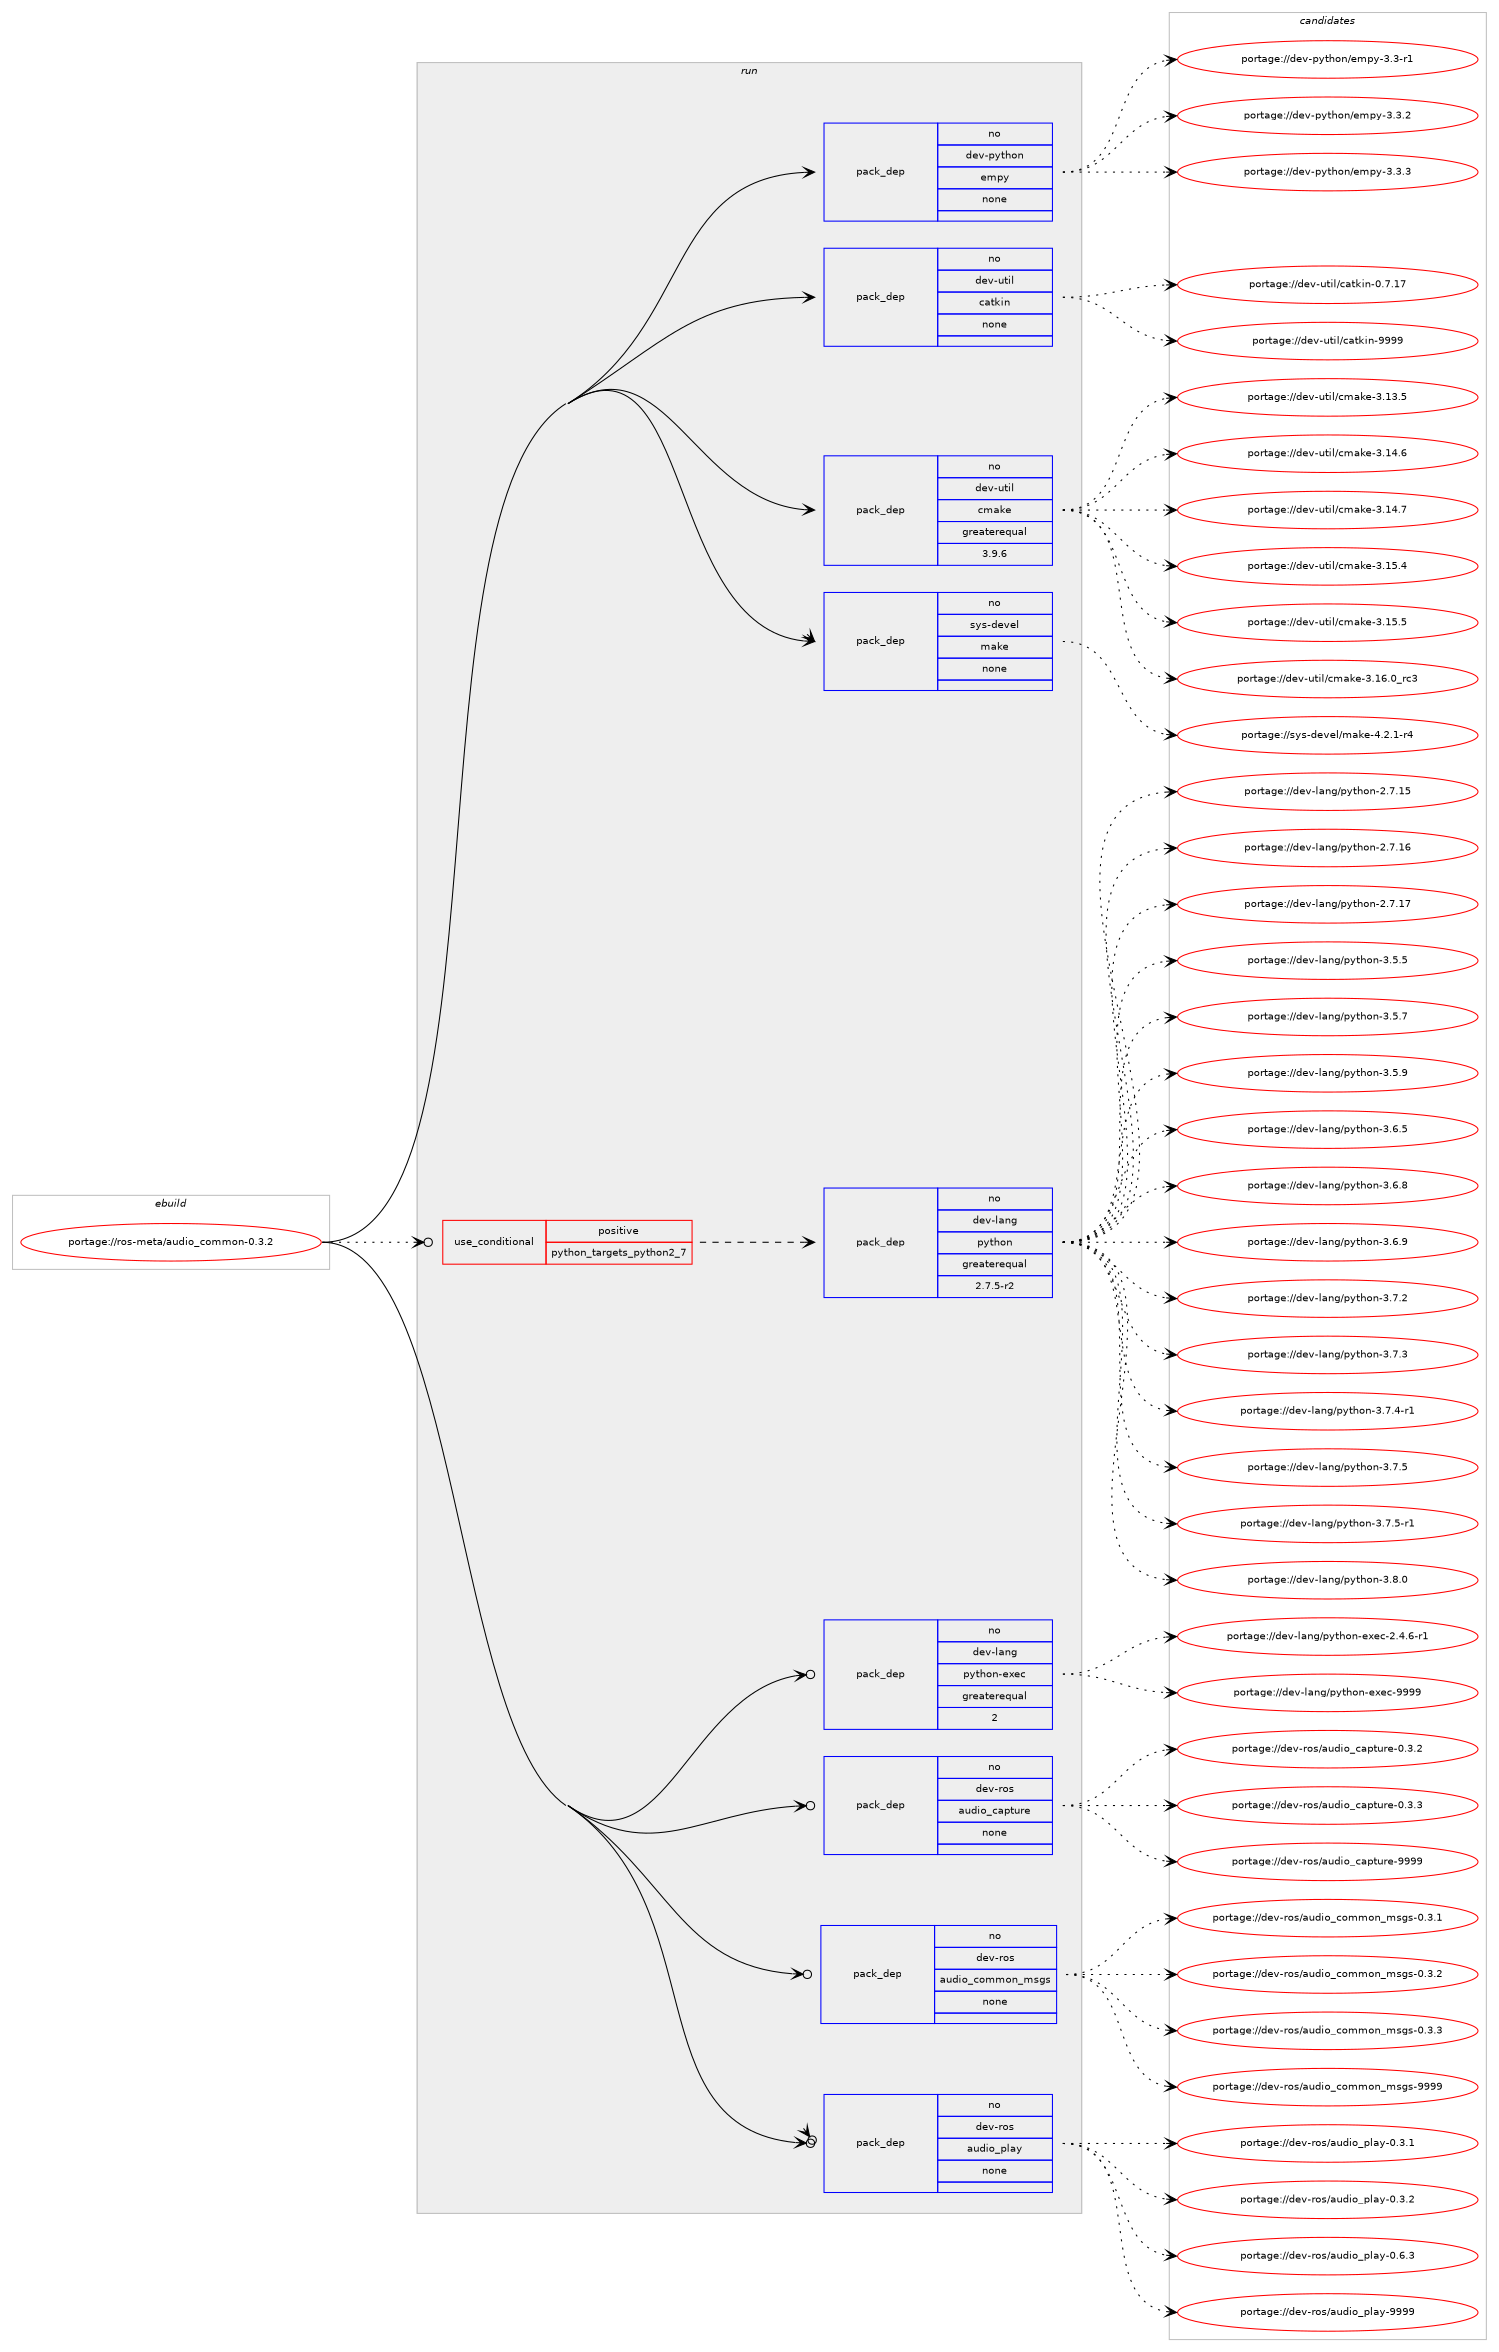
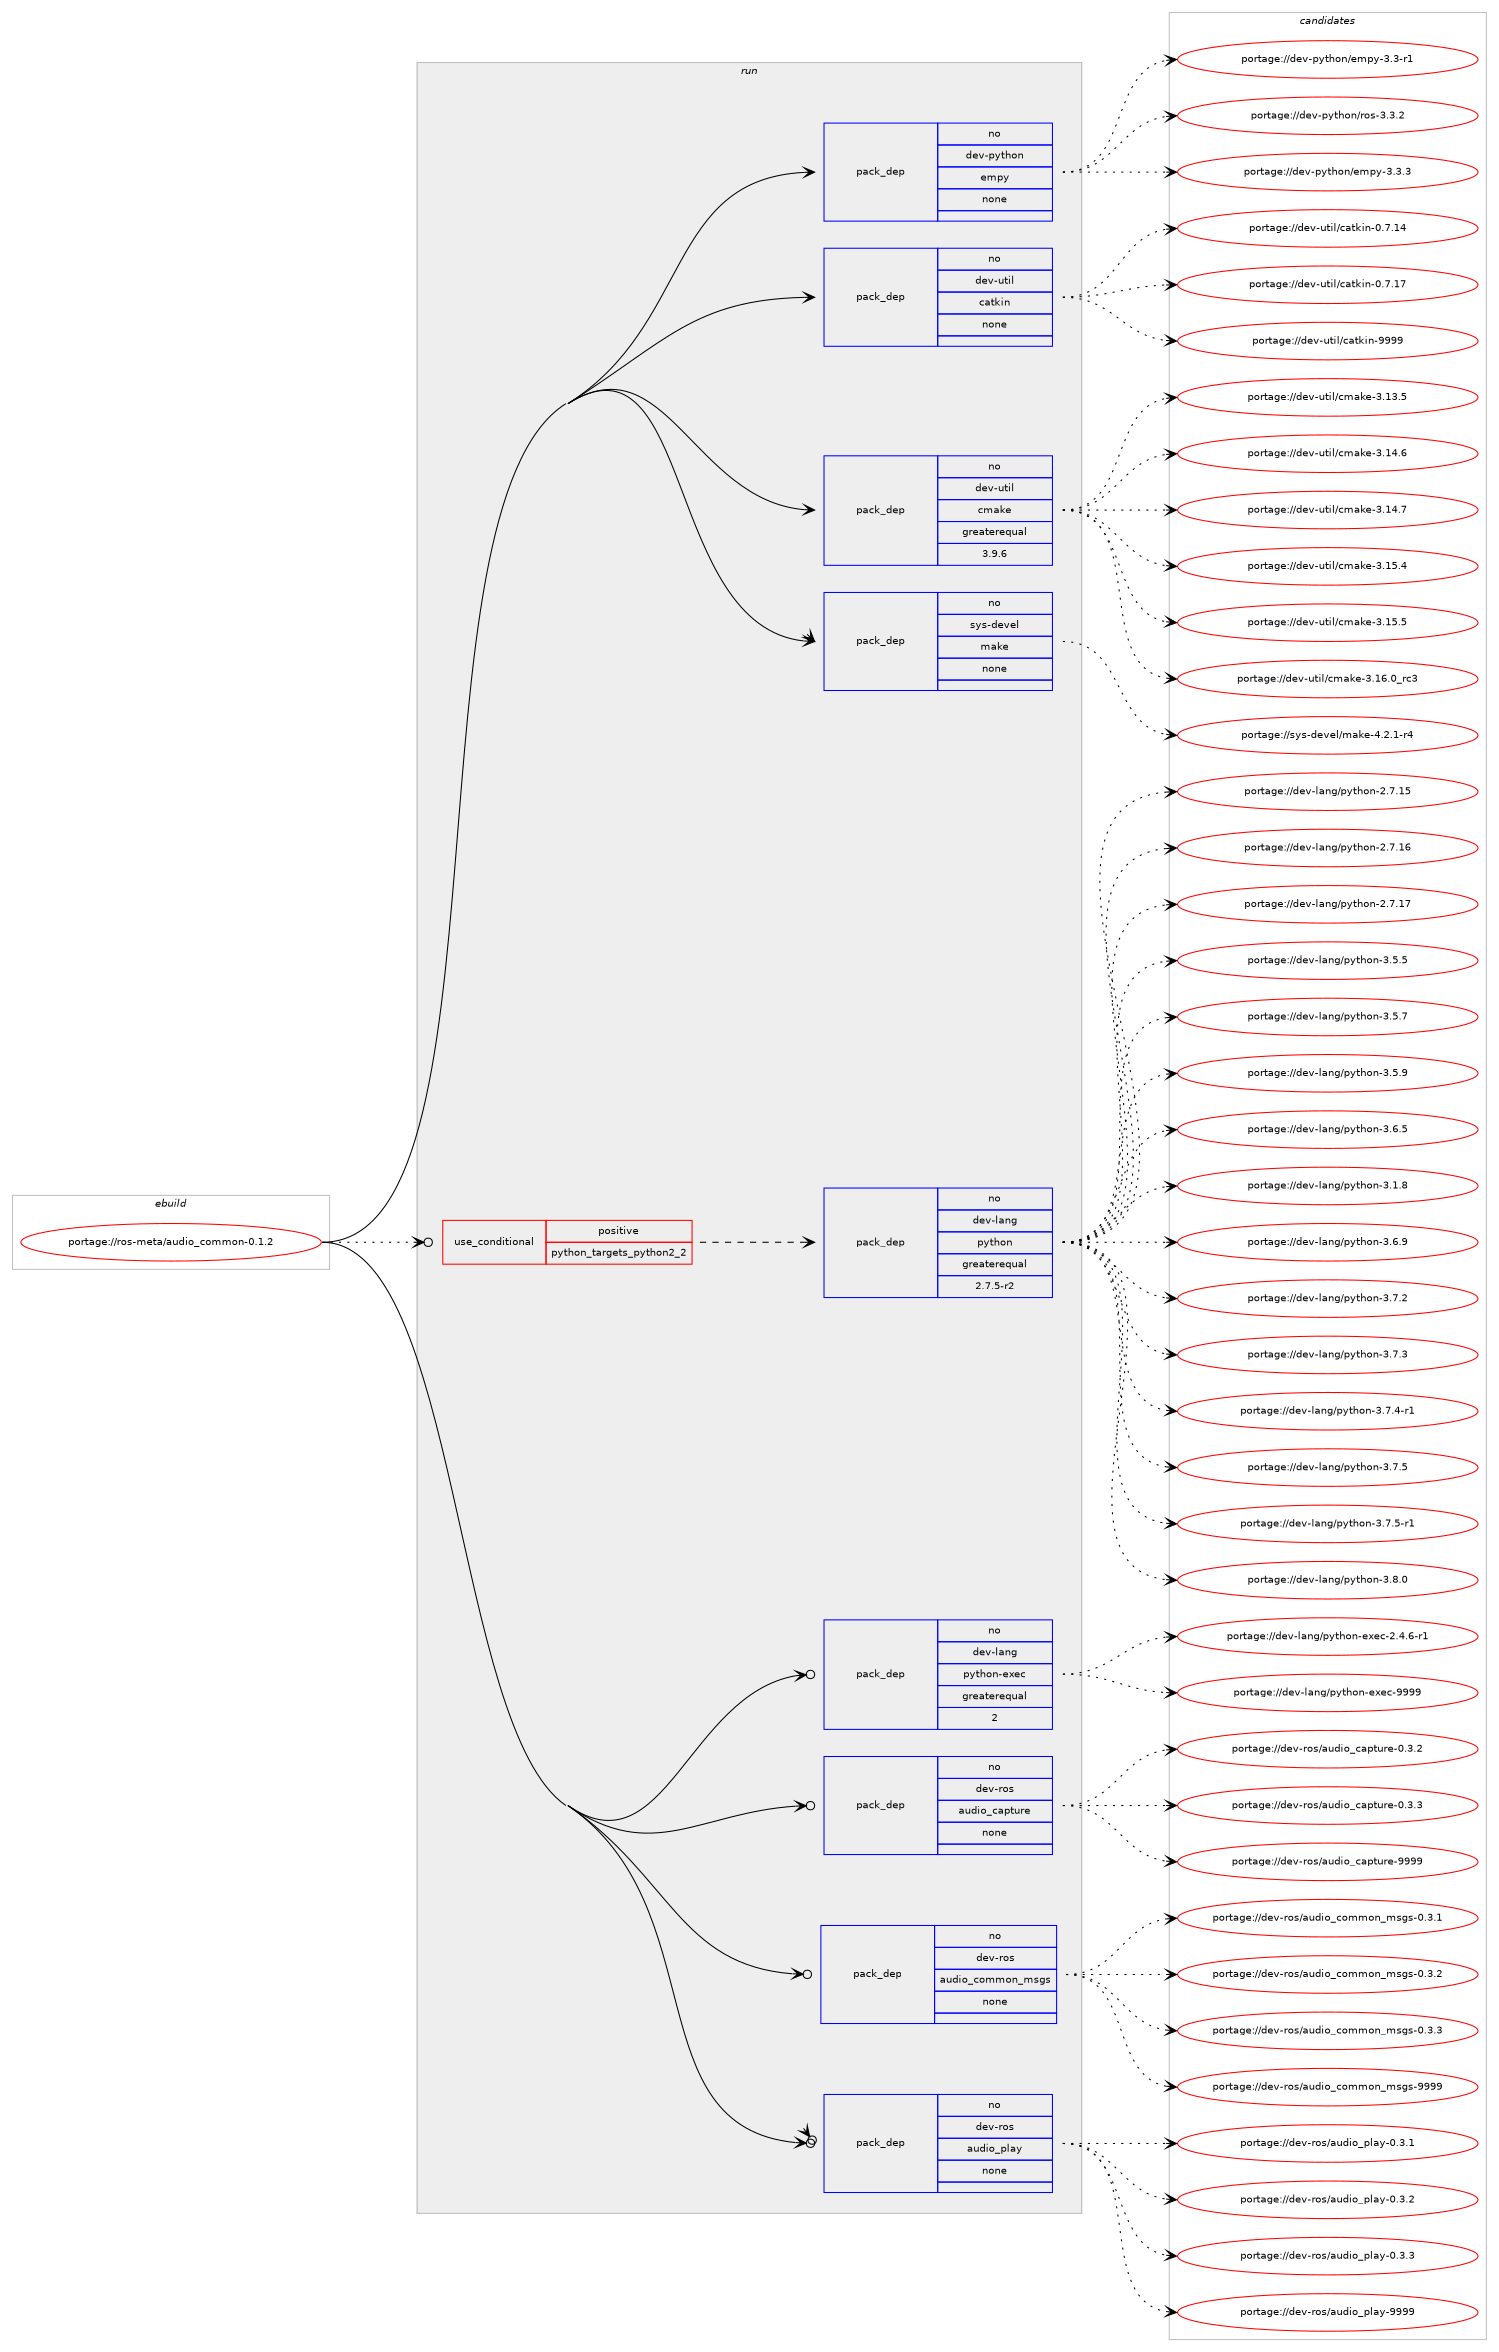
(1328, 116) -> (1328, 116)
none -> (1328, 228)
(1328, 1186) -> (1328, 1186)
(171, 1242) -> (171, 1242)
(619, 1253) -> (619, 1253)
(1328, 2256) -> (1328, 2256)
